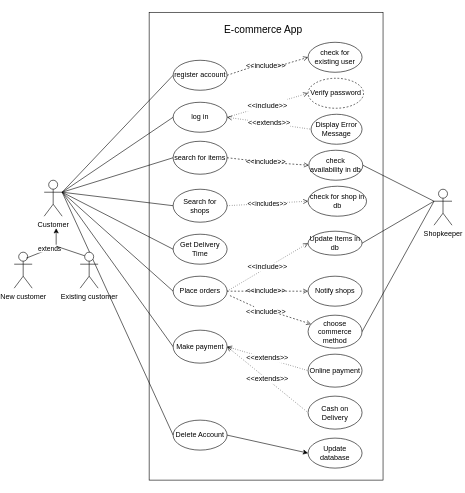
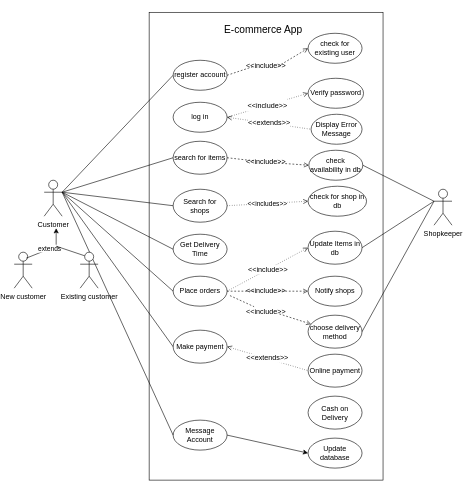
(335, 57) -> (335, 48)
(336, 93) -> (336, 93)
(121, 153) -> none
(335, 243) -> (335, 248)
(335, 332) -> (335, 332)
(265, 378) -> none
(200, 435) -> (200, 435)
